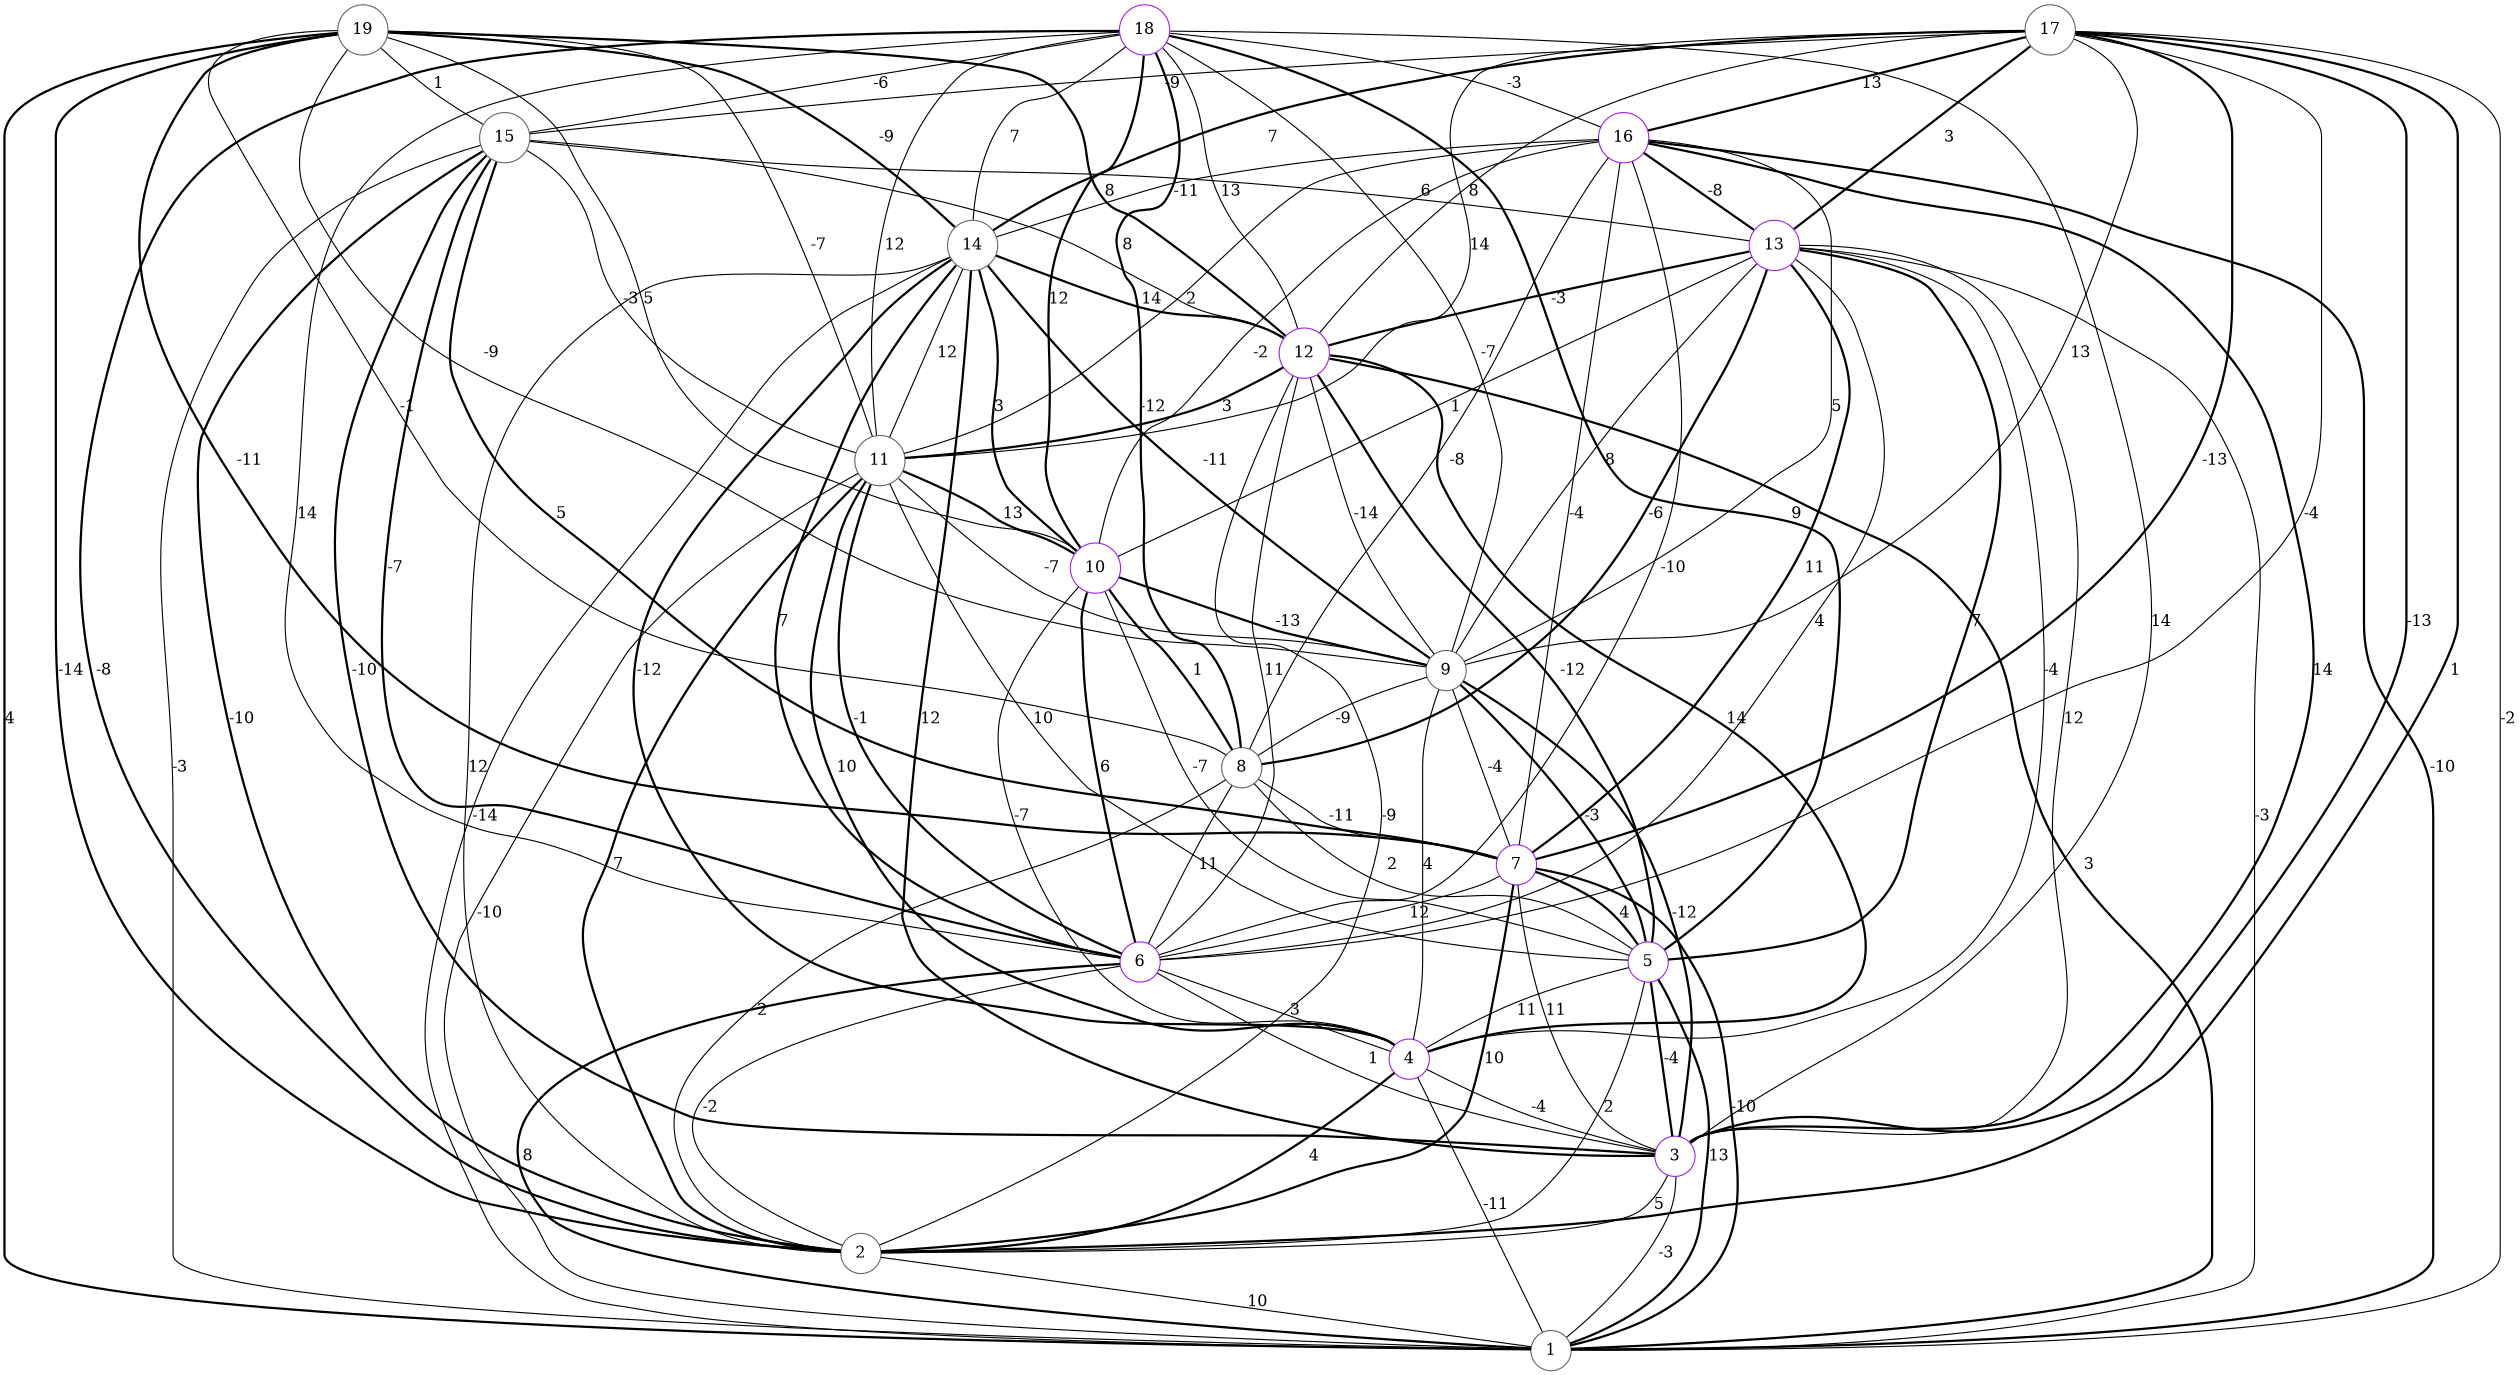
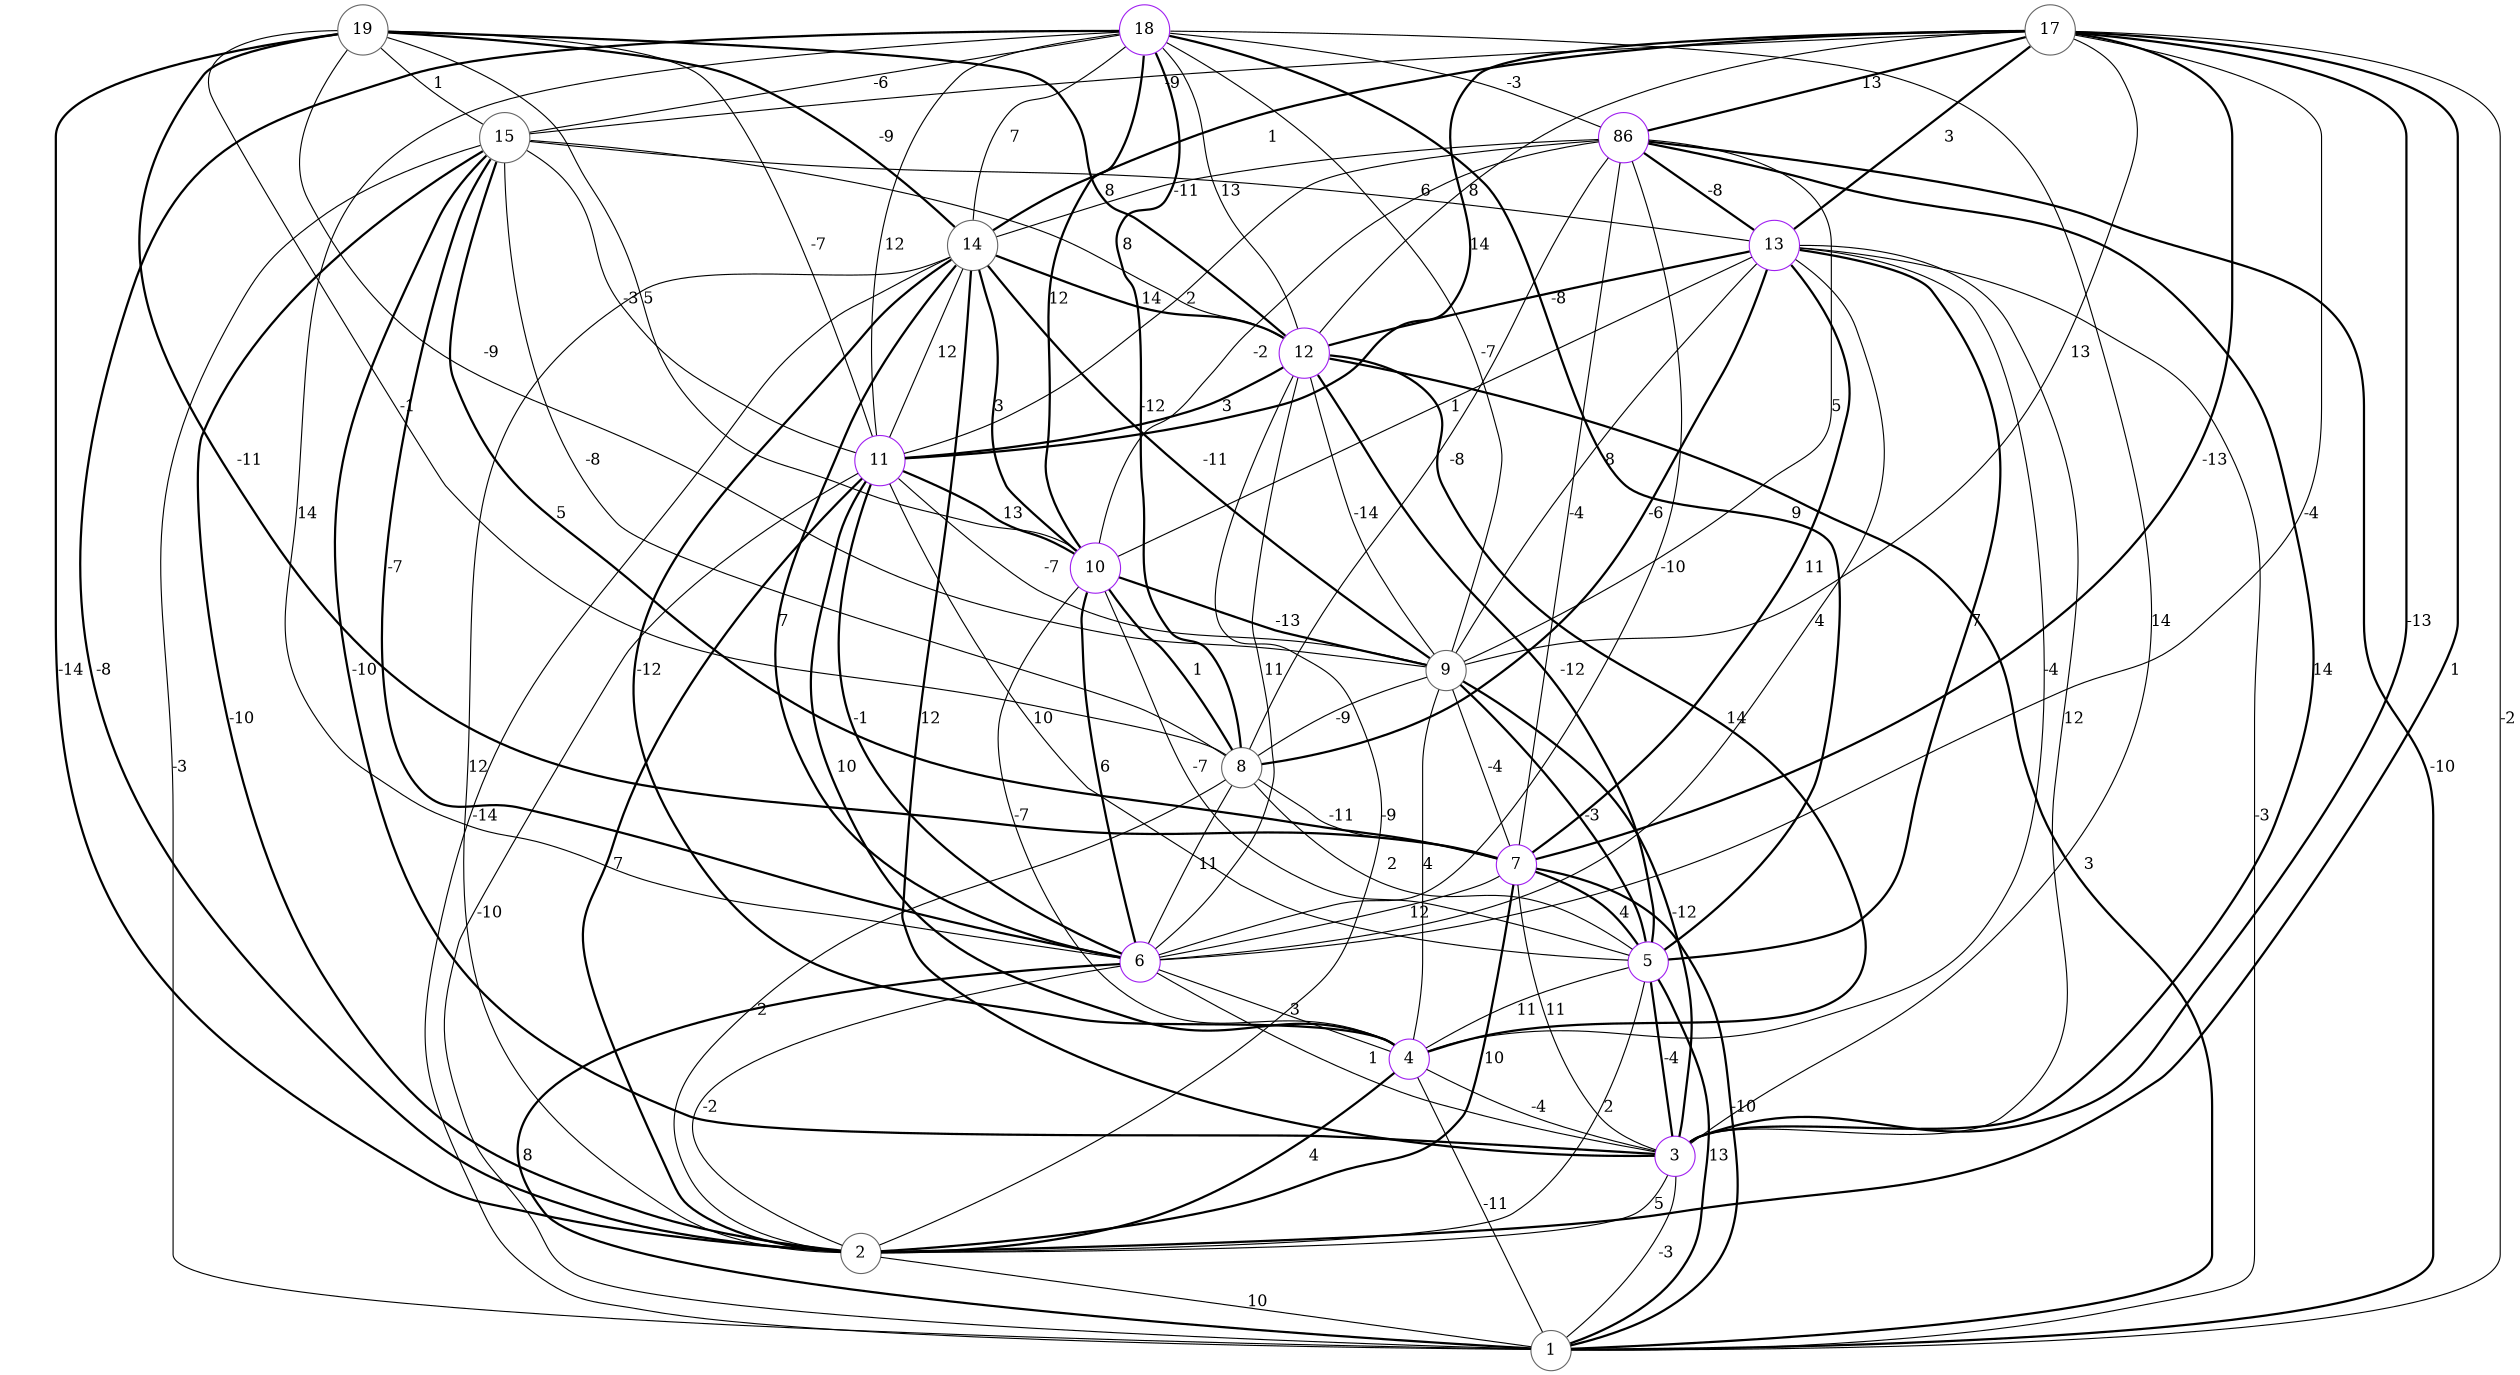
(1273, 138) -> (1273, 138)
(1624, 138) -> (1624, 138)
(1455, 170) -> (1455, 170)
(1559, 299) -> (1559, 299)
(880, 461) -> (880, 461)
none -> (739, 578)
(29, 1266) -> none
